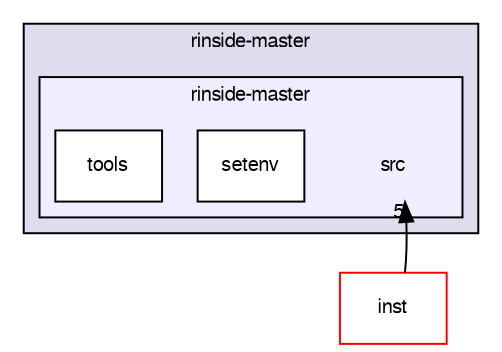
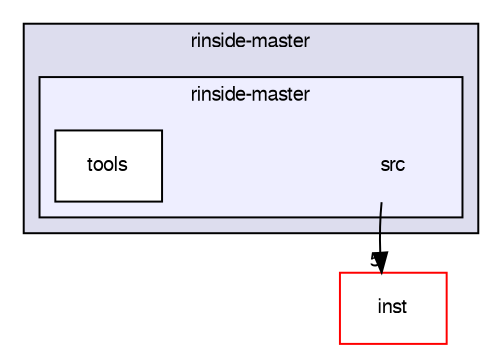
(251, 166) -> none
(407, 247) -> (380, 227)
